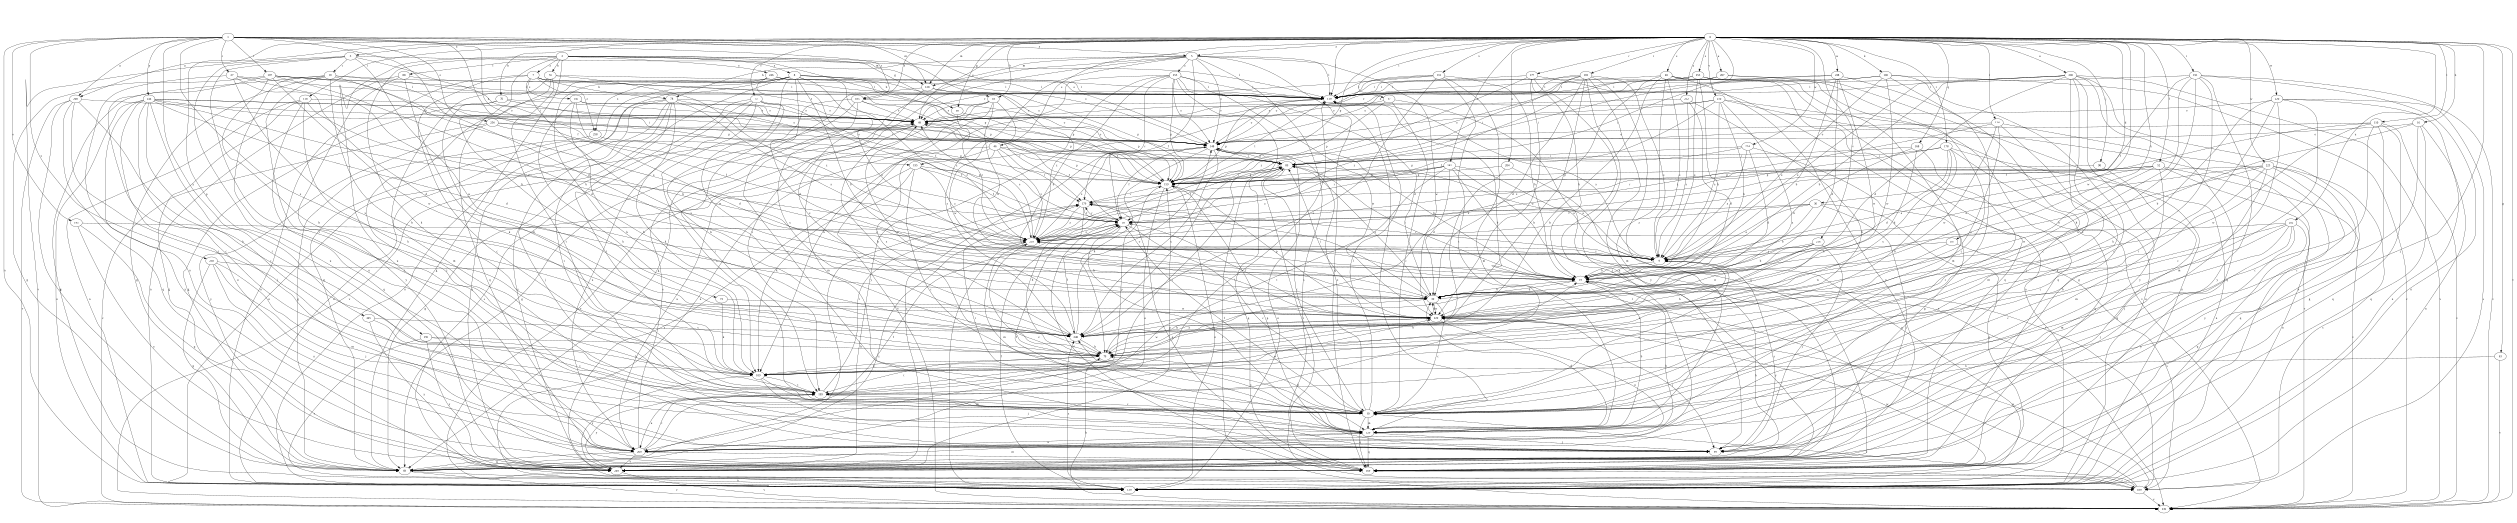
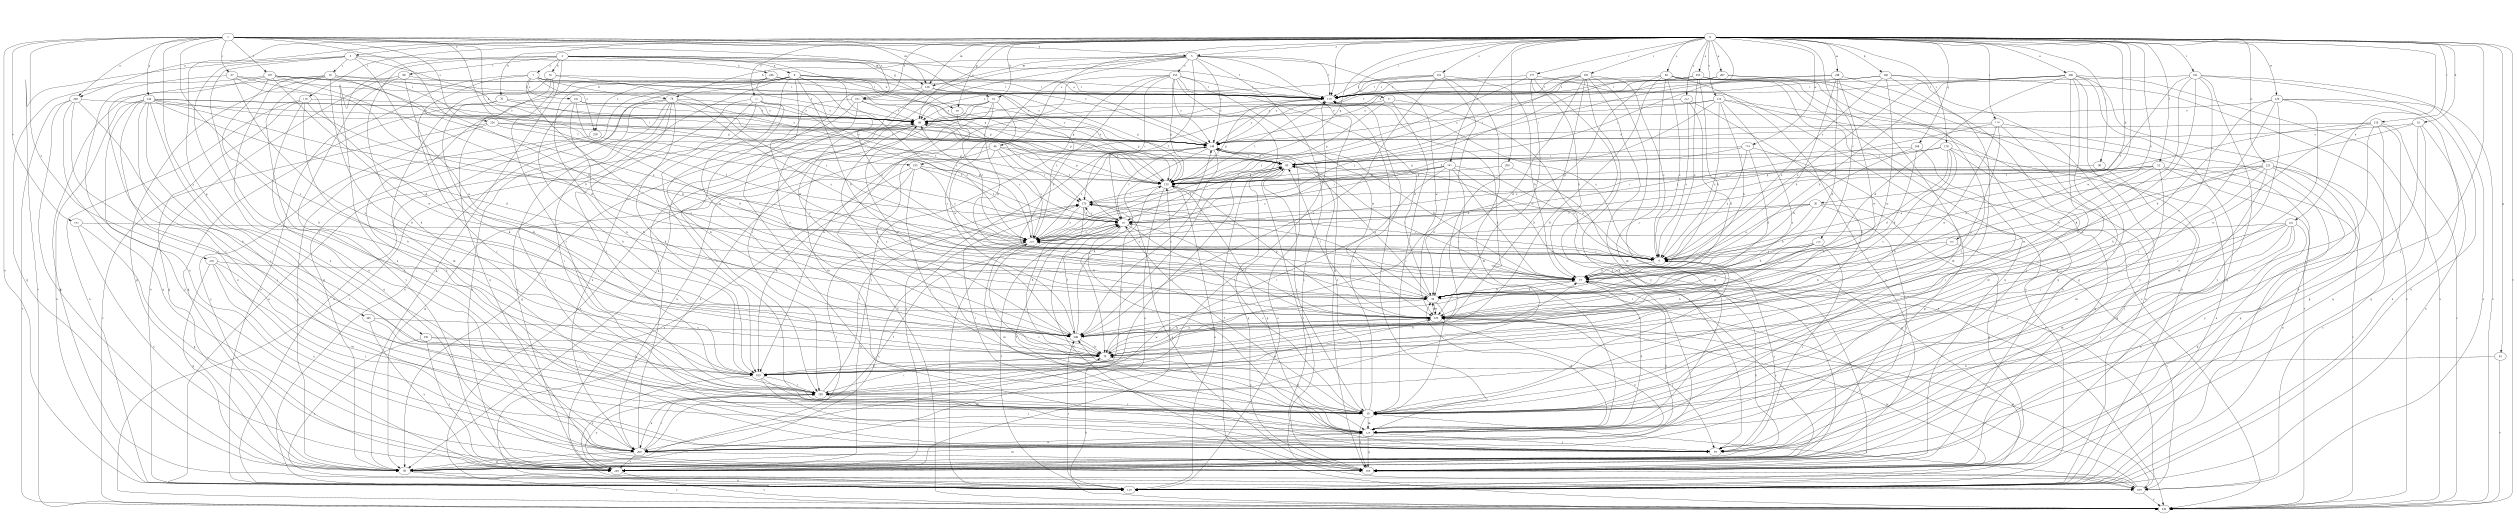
(722, 299) -> none
(1246, 480) -> none
